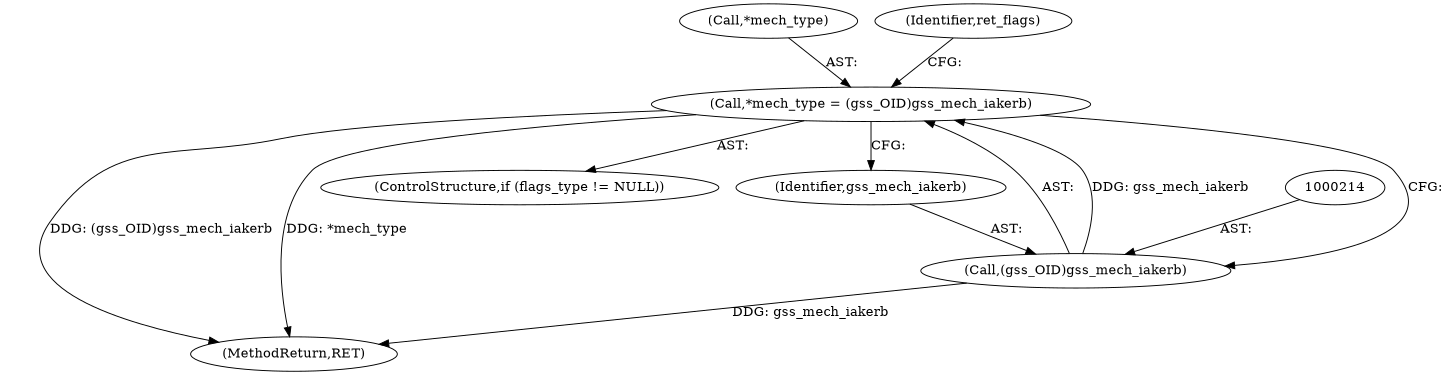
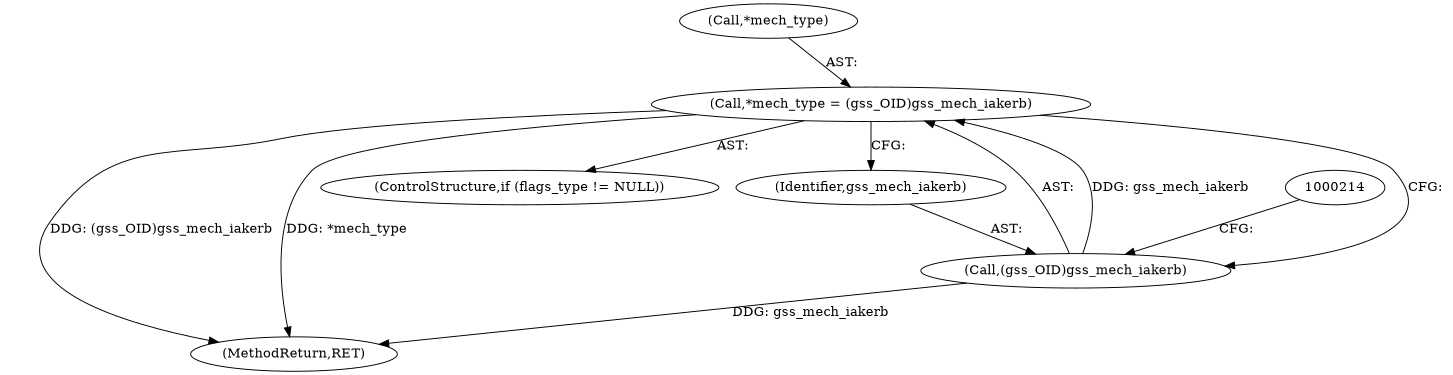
(973, 21) -> none
(1238, 229) -> (1238, 229)
